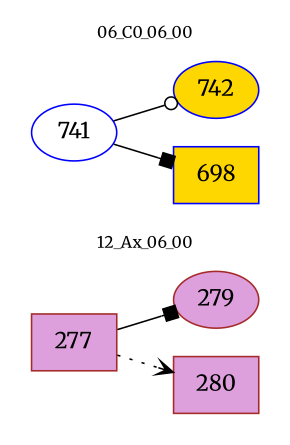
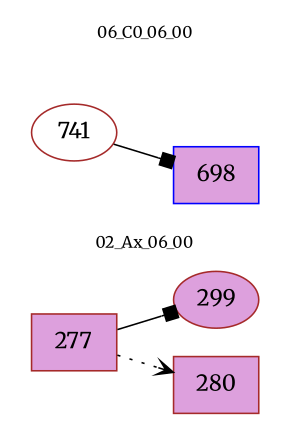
(216, 90) -> none
(74, 133) -> (74, 133)
(216, 175) -> (216, 175)
(145, 244) -> (145, 244)
(216, 300) -> (216, 300)
